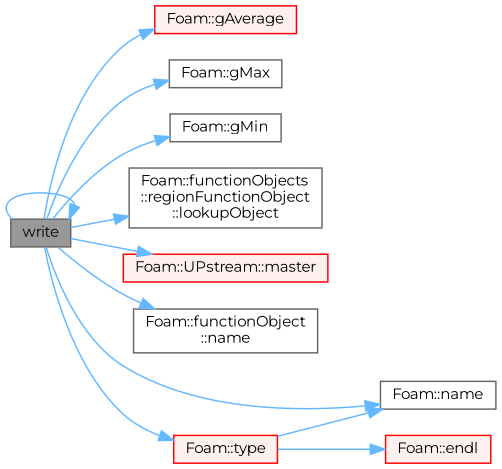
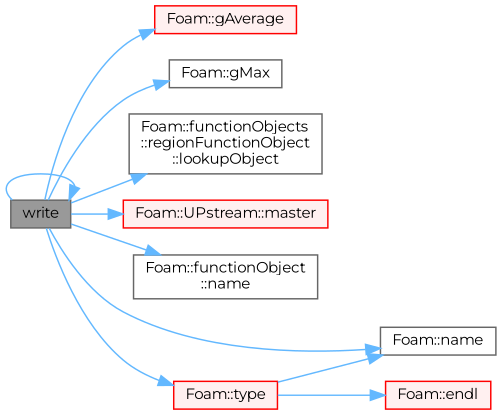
(226, 128) -> none
